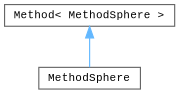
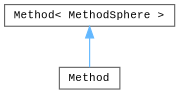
(90, 78) -> (90, 78)
